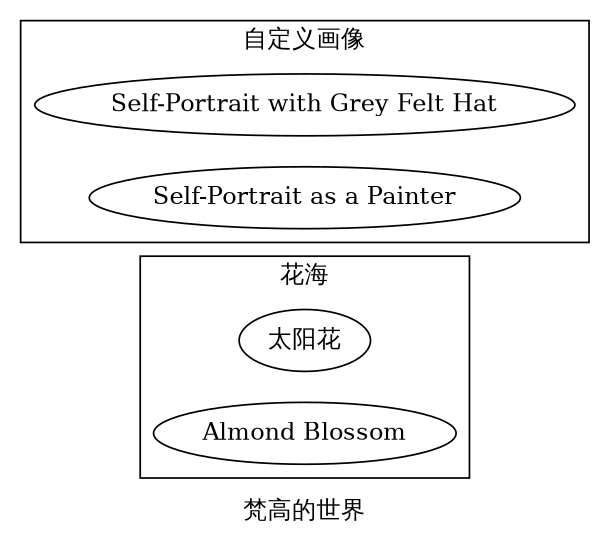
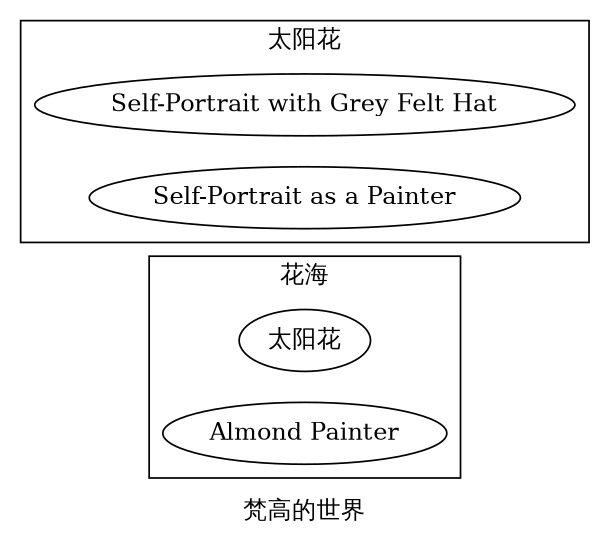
(305, 40) -> (305, 40)
(305, 433) -> (305, 433)
